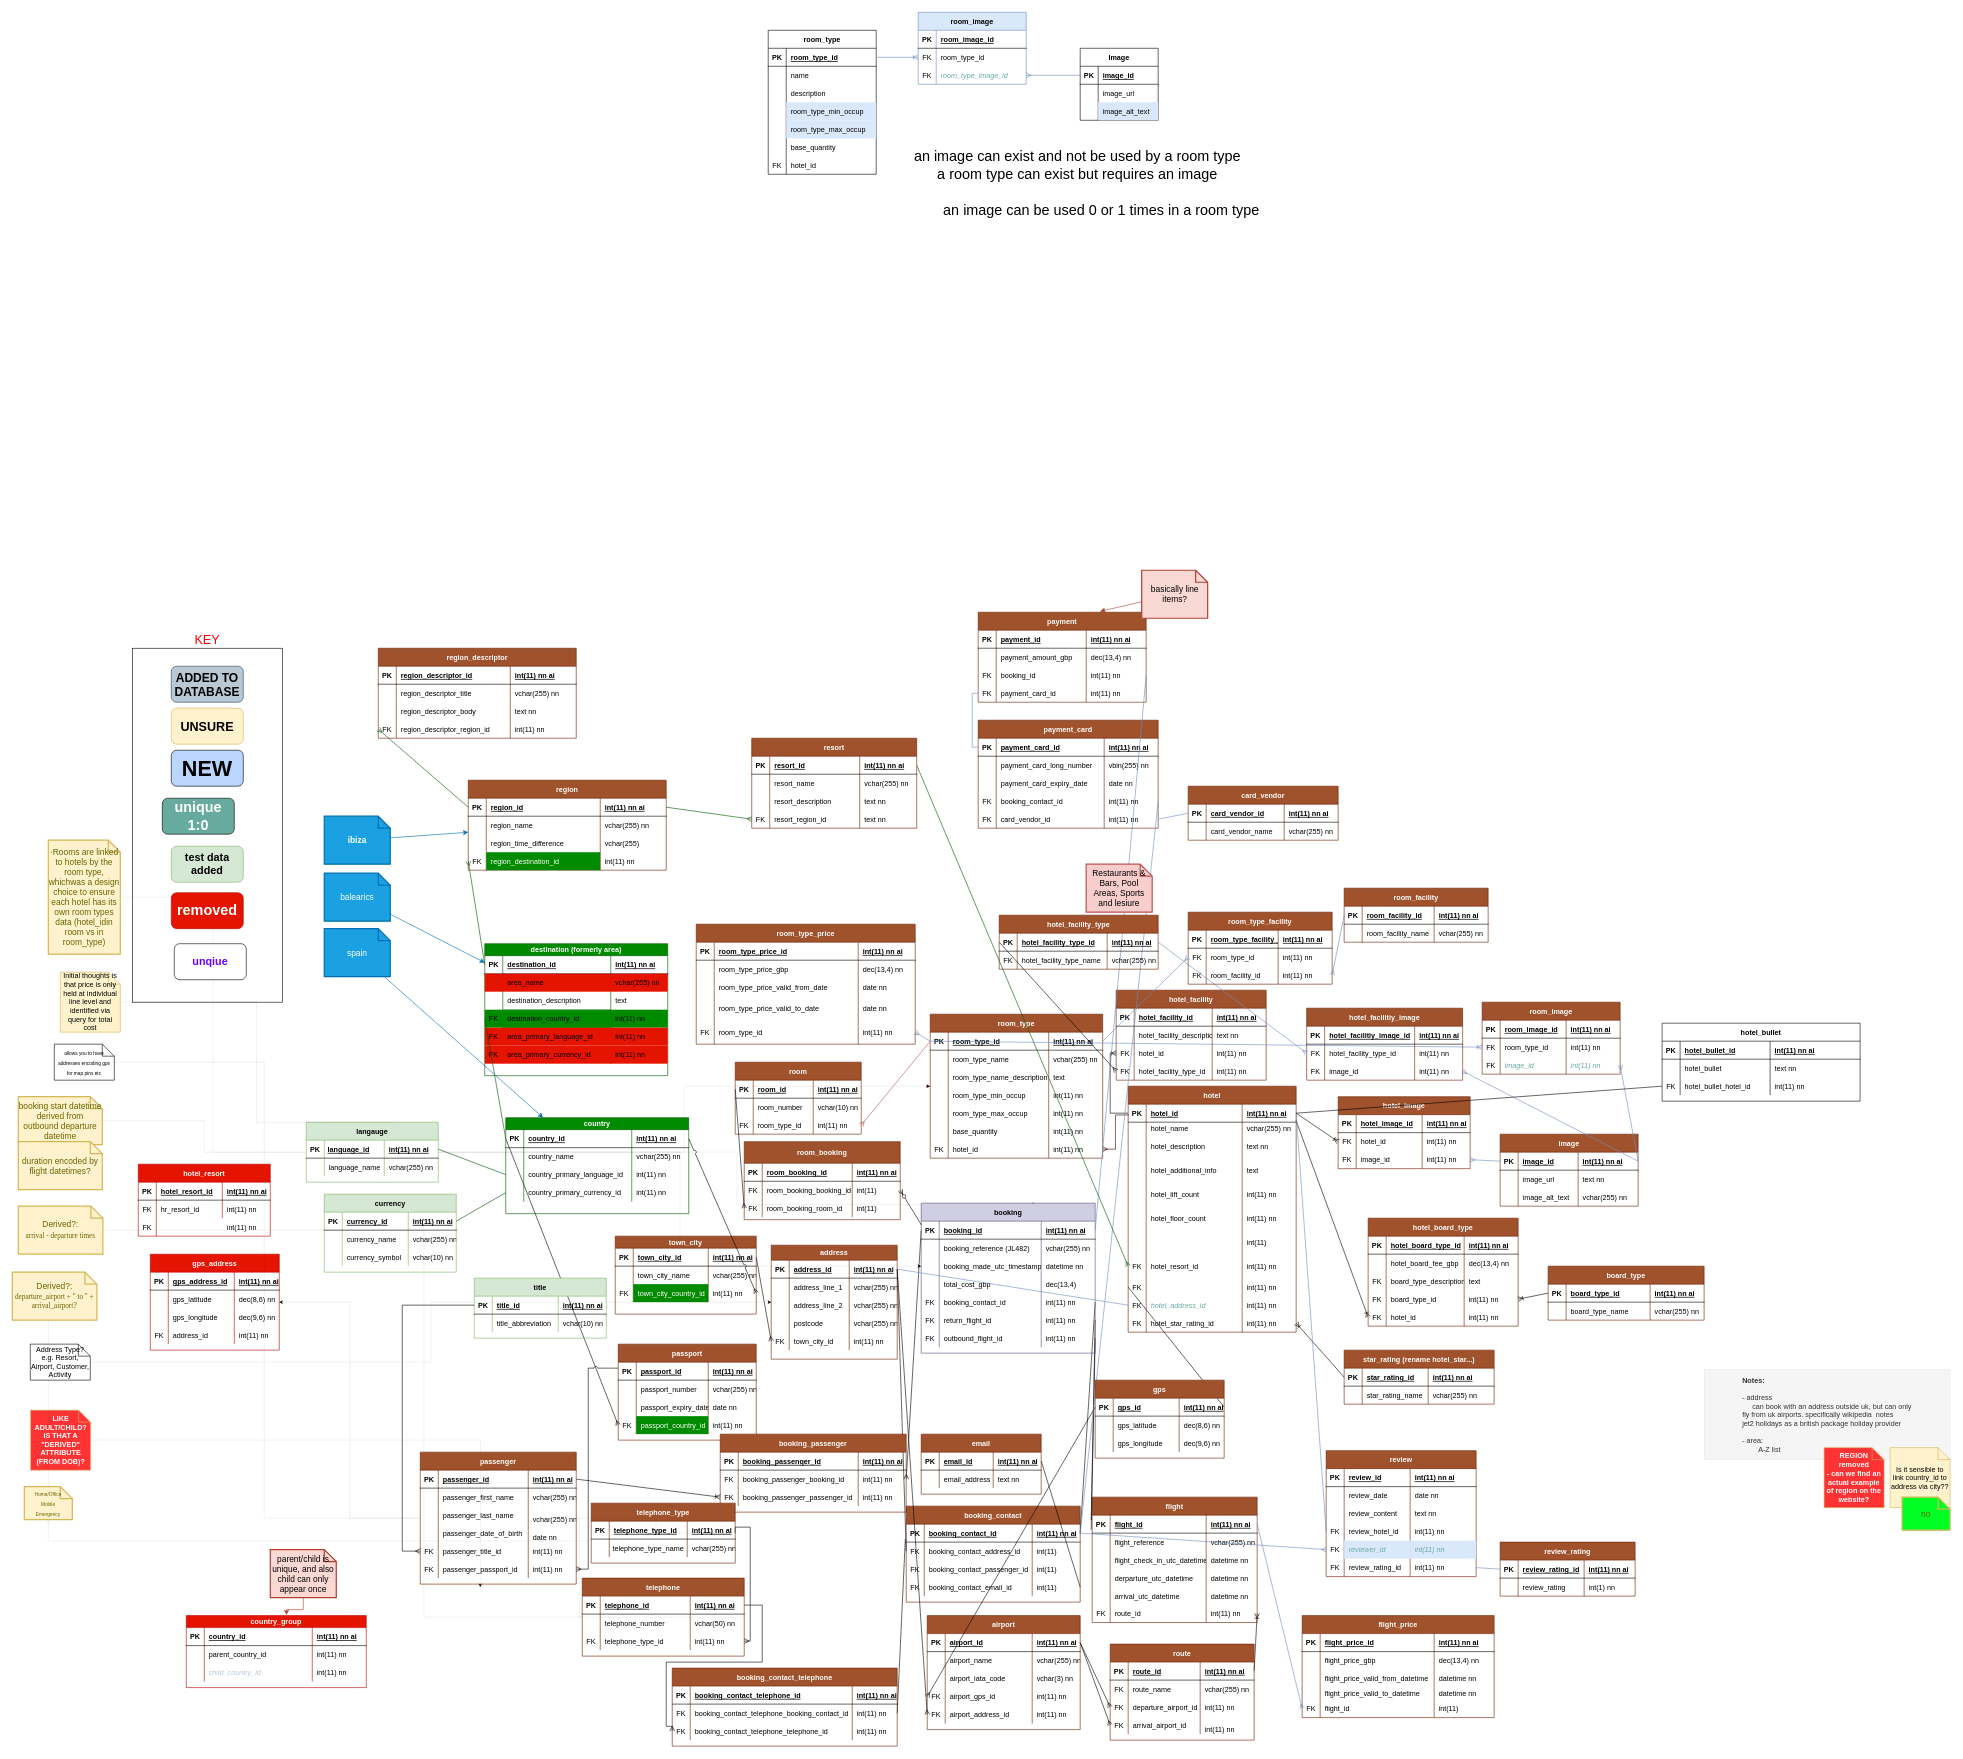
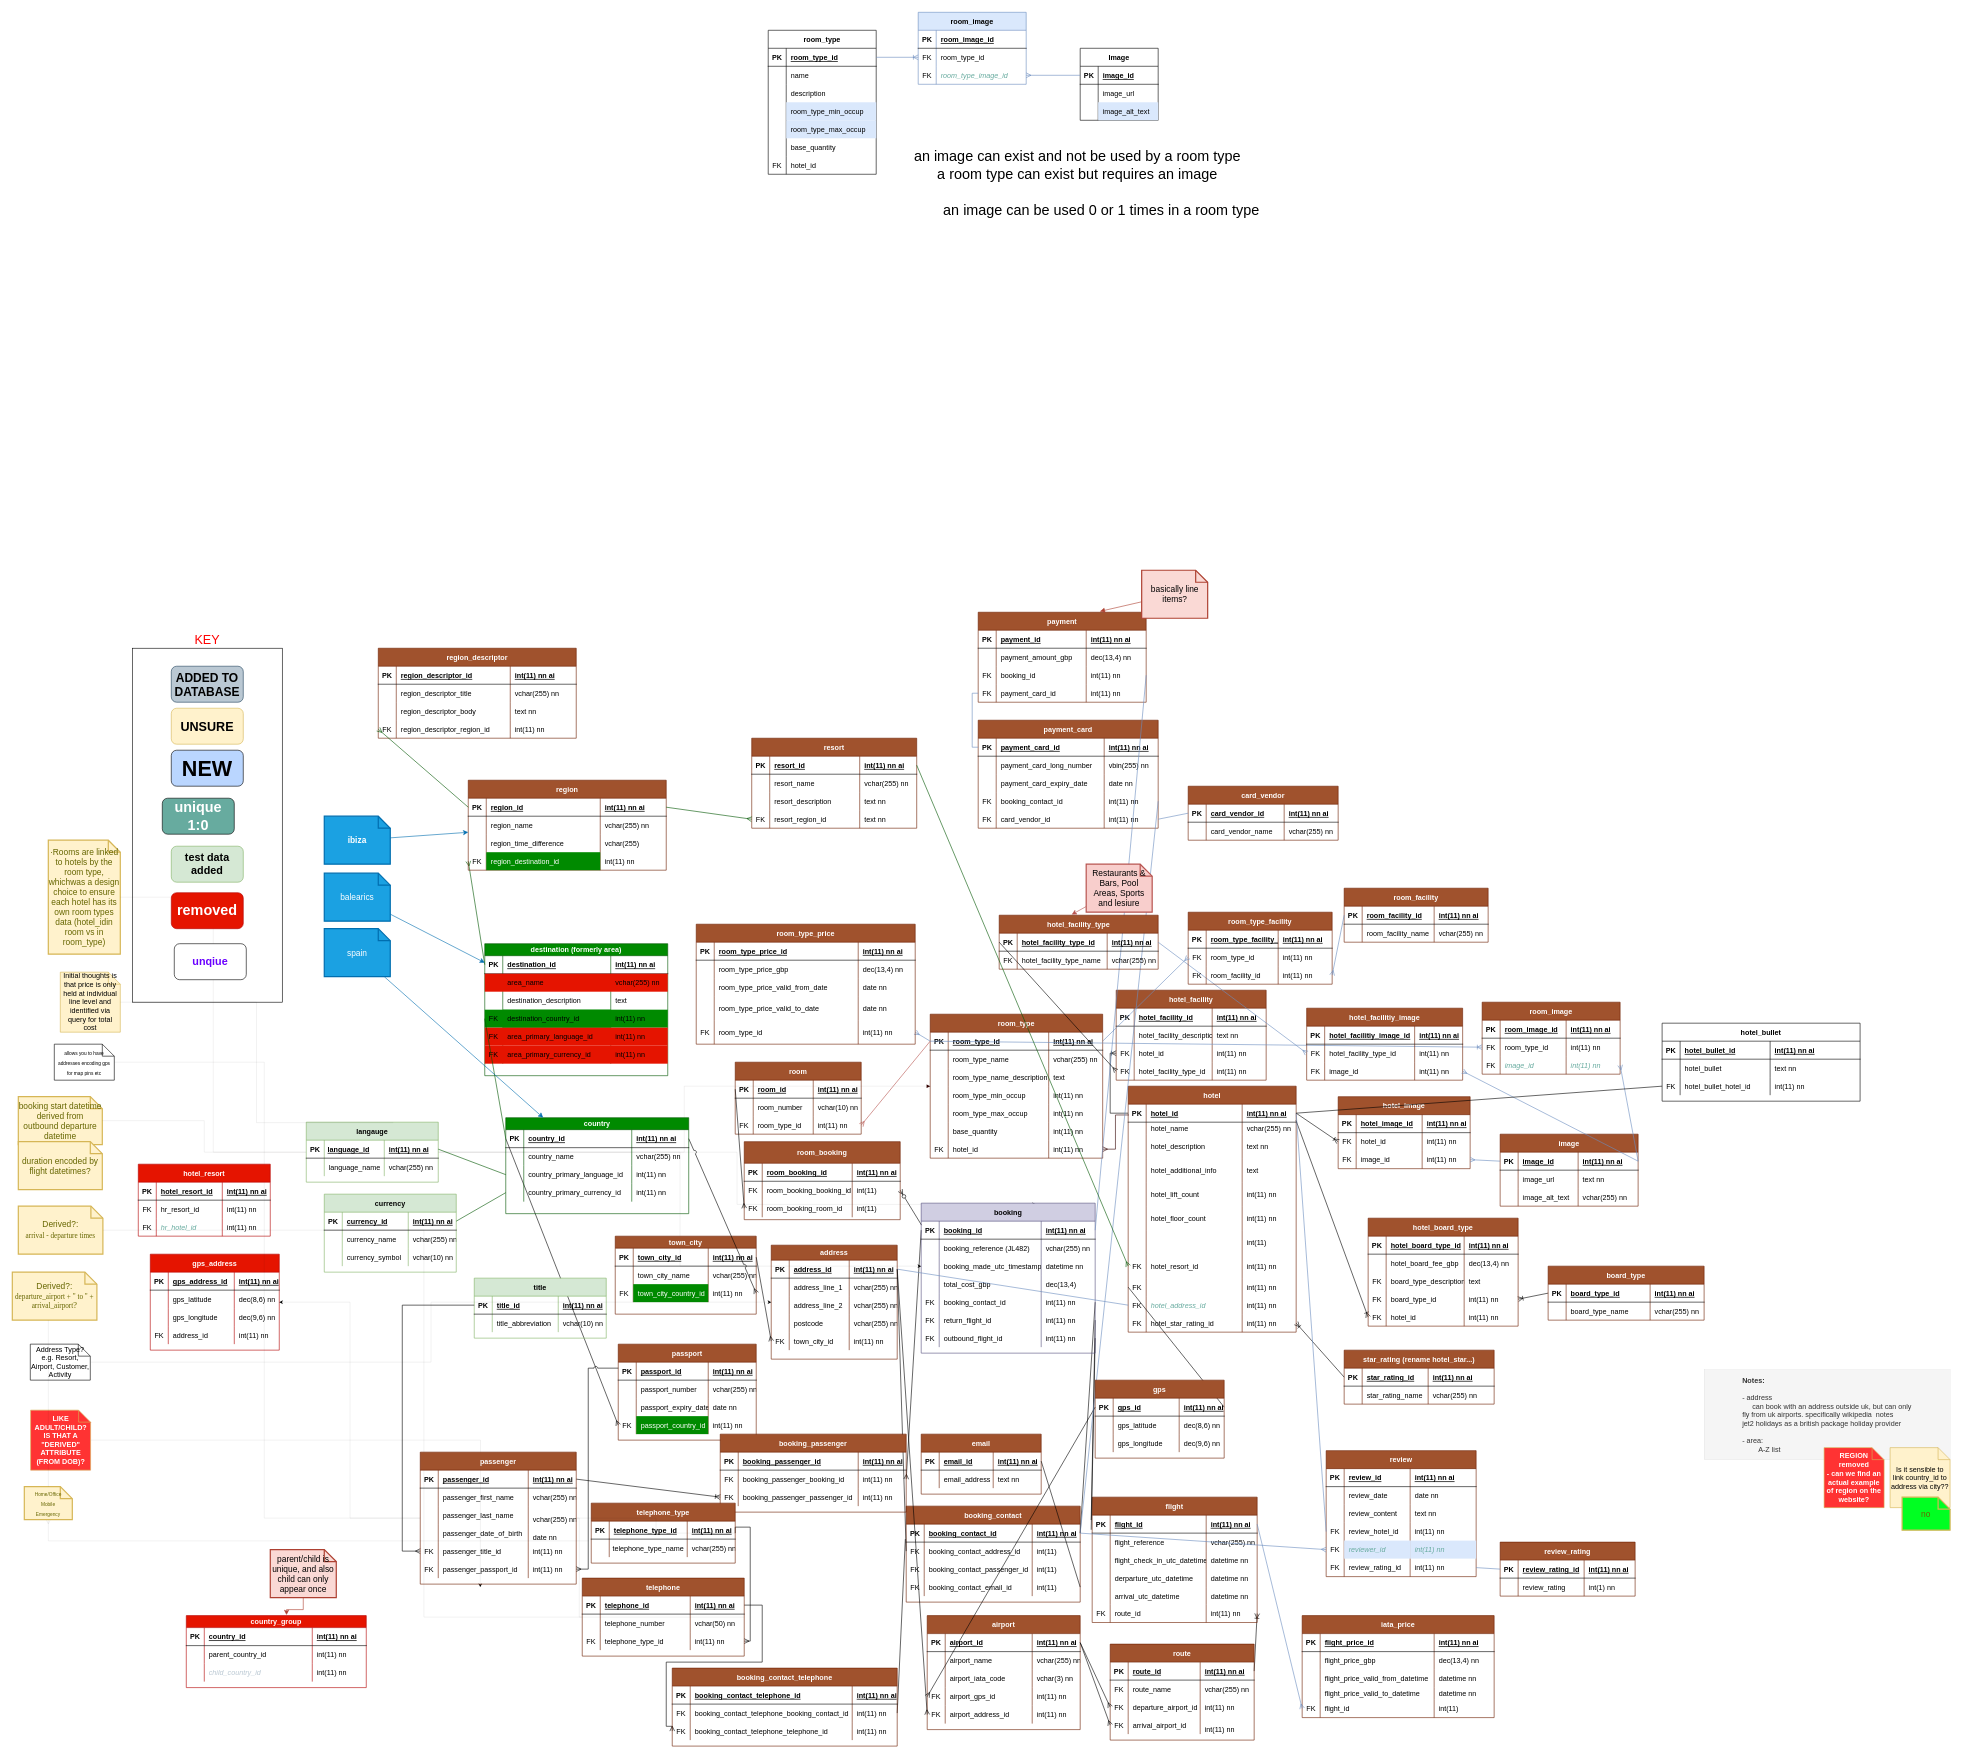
none -> (1081, 910)
none -> (189, 1227)
(1398, 1625) -> (1398, 1625)
